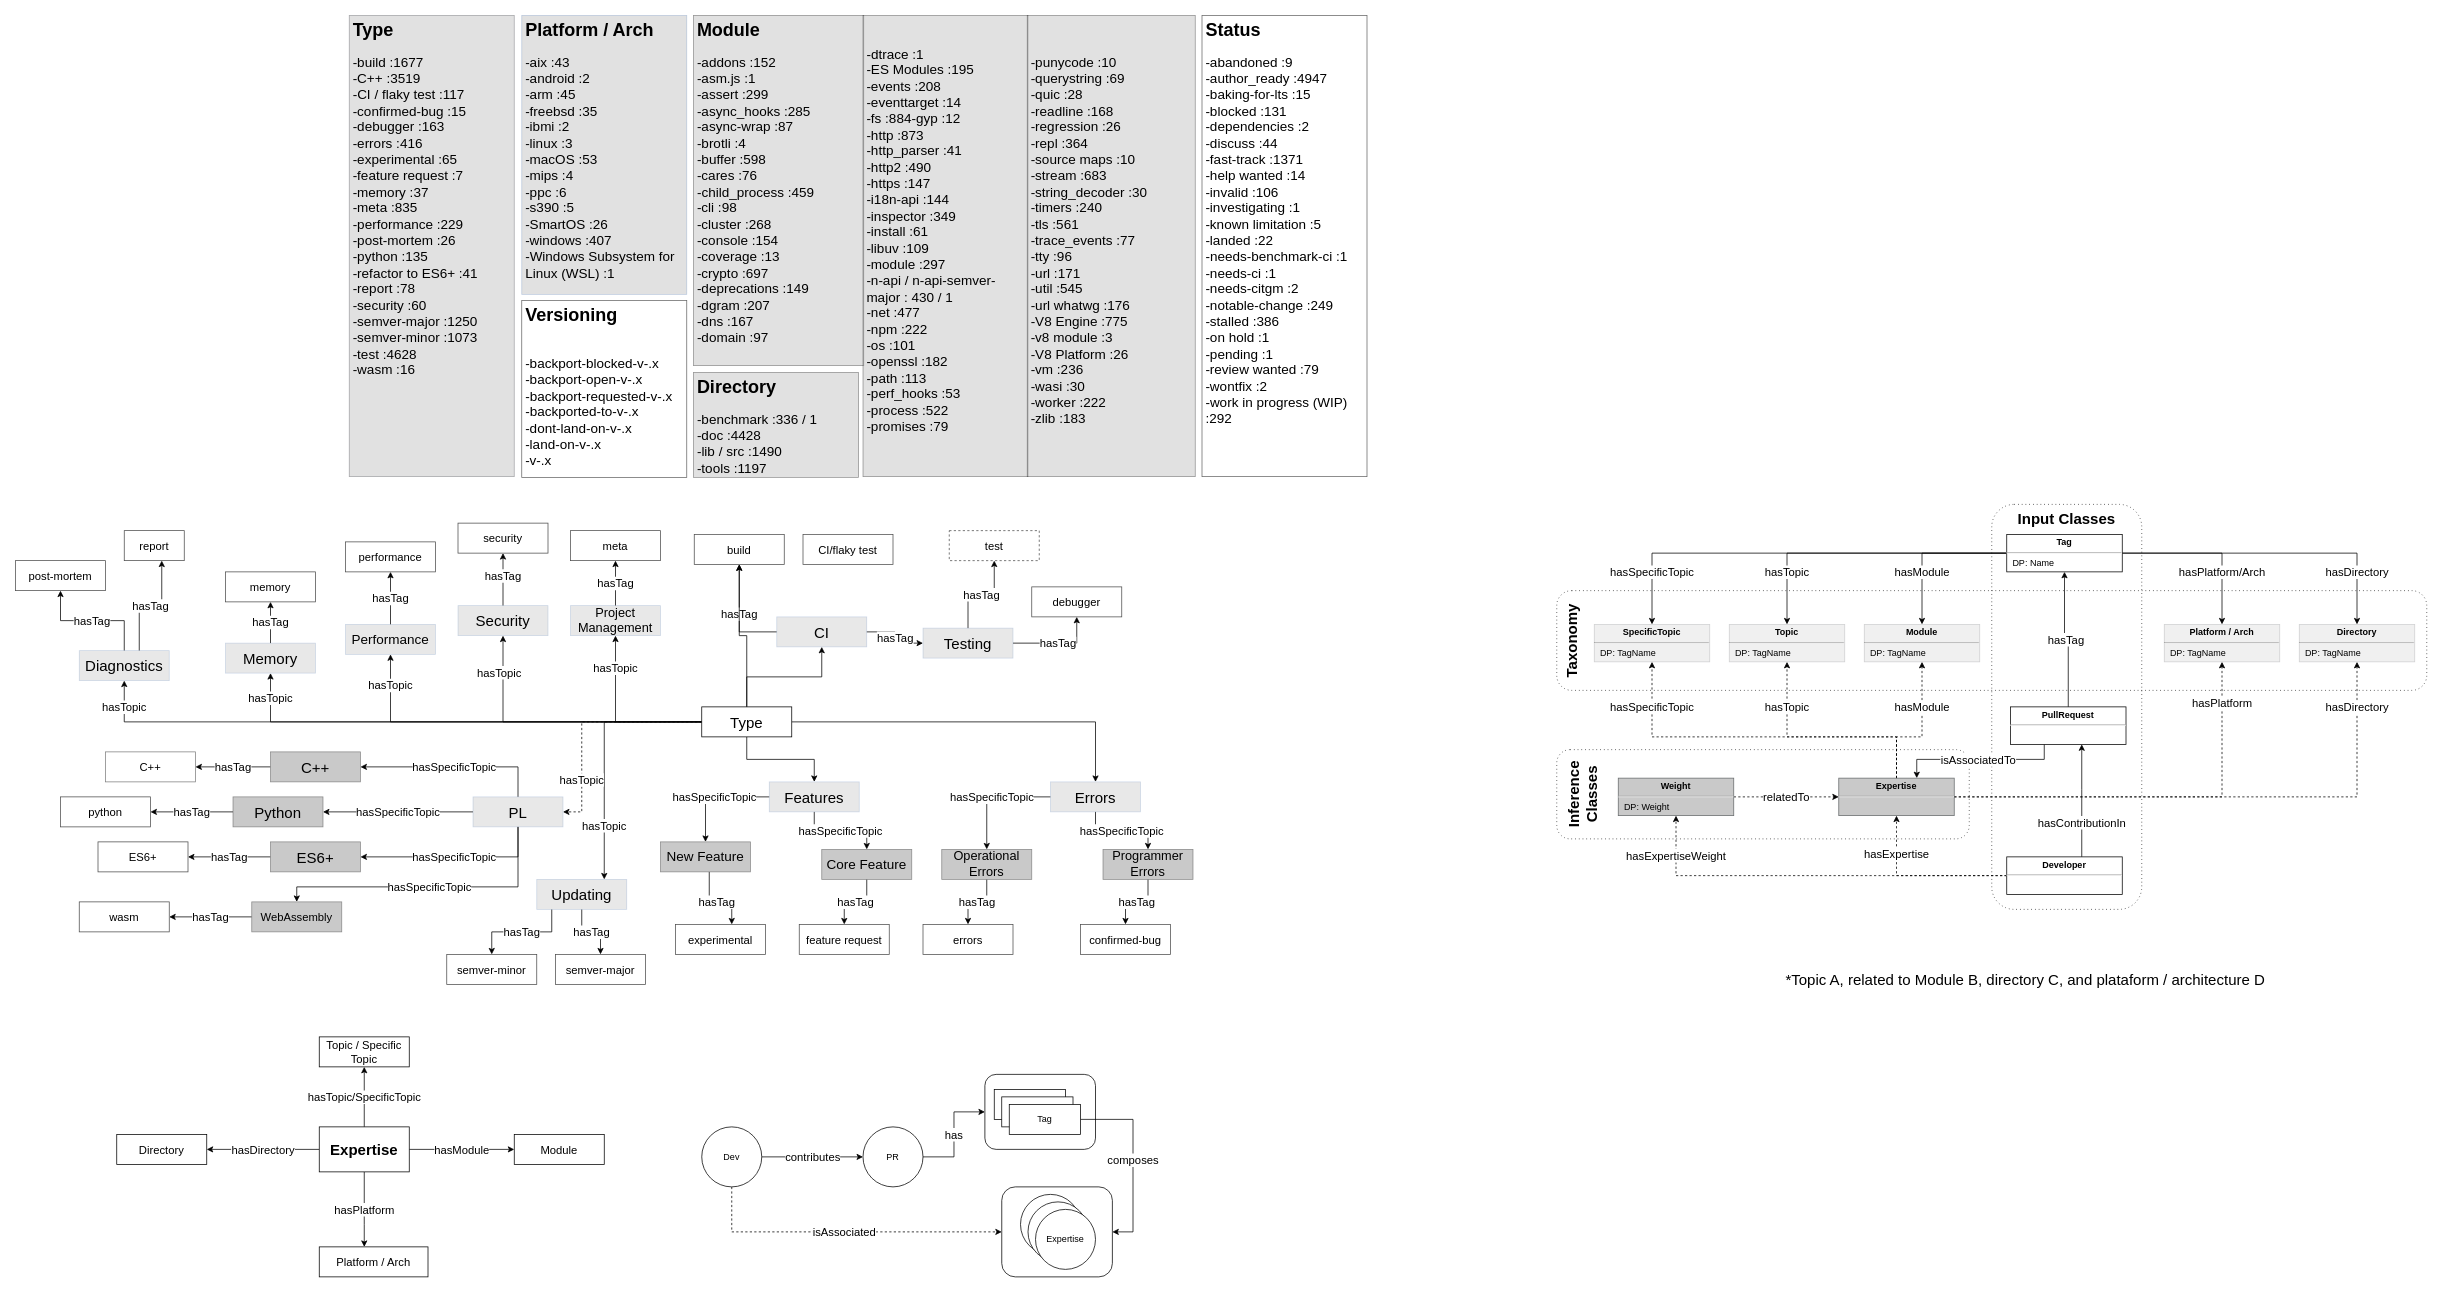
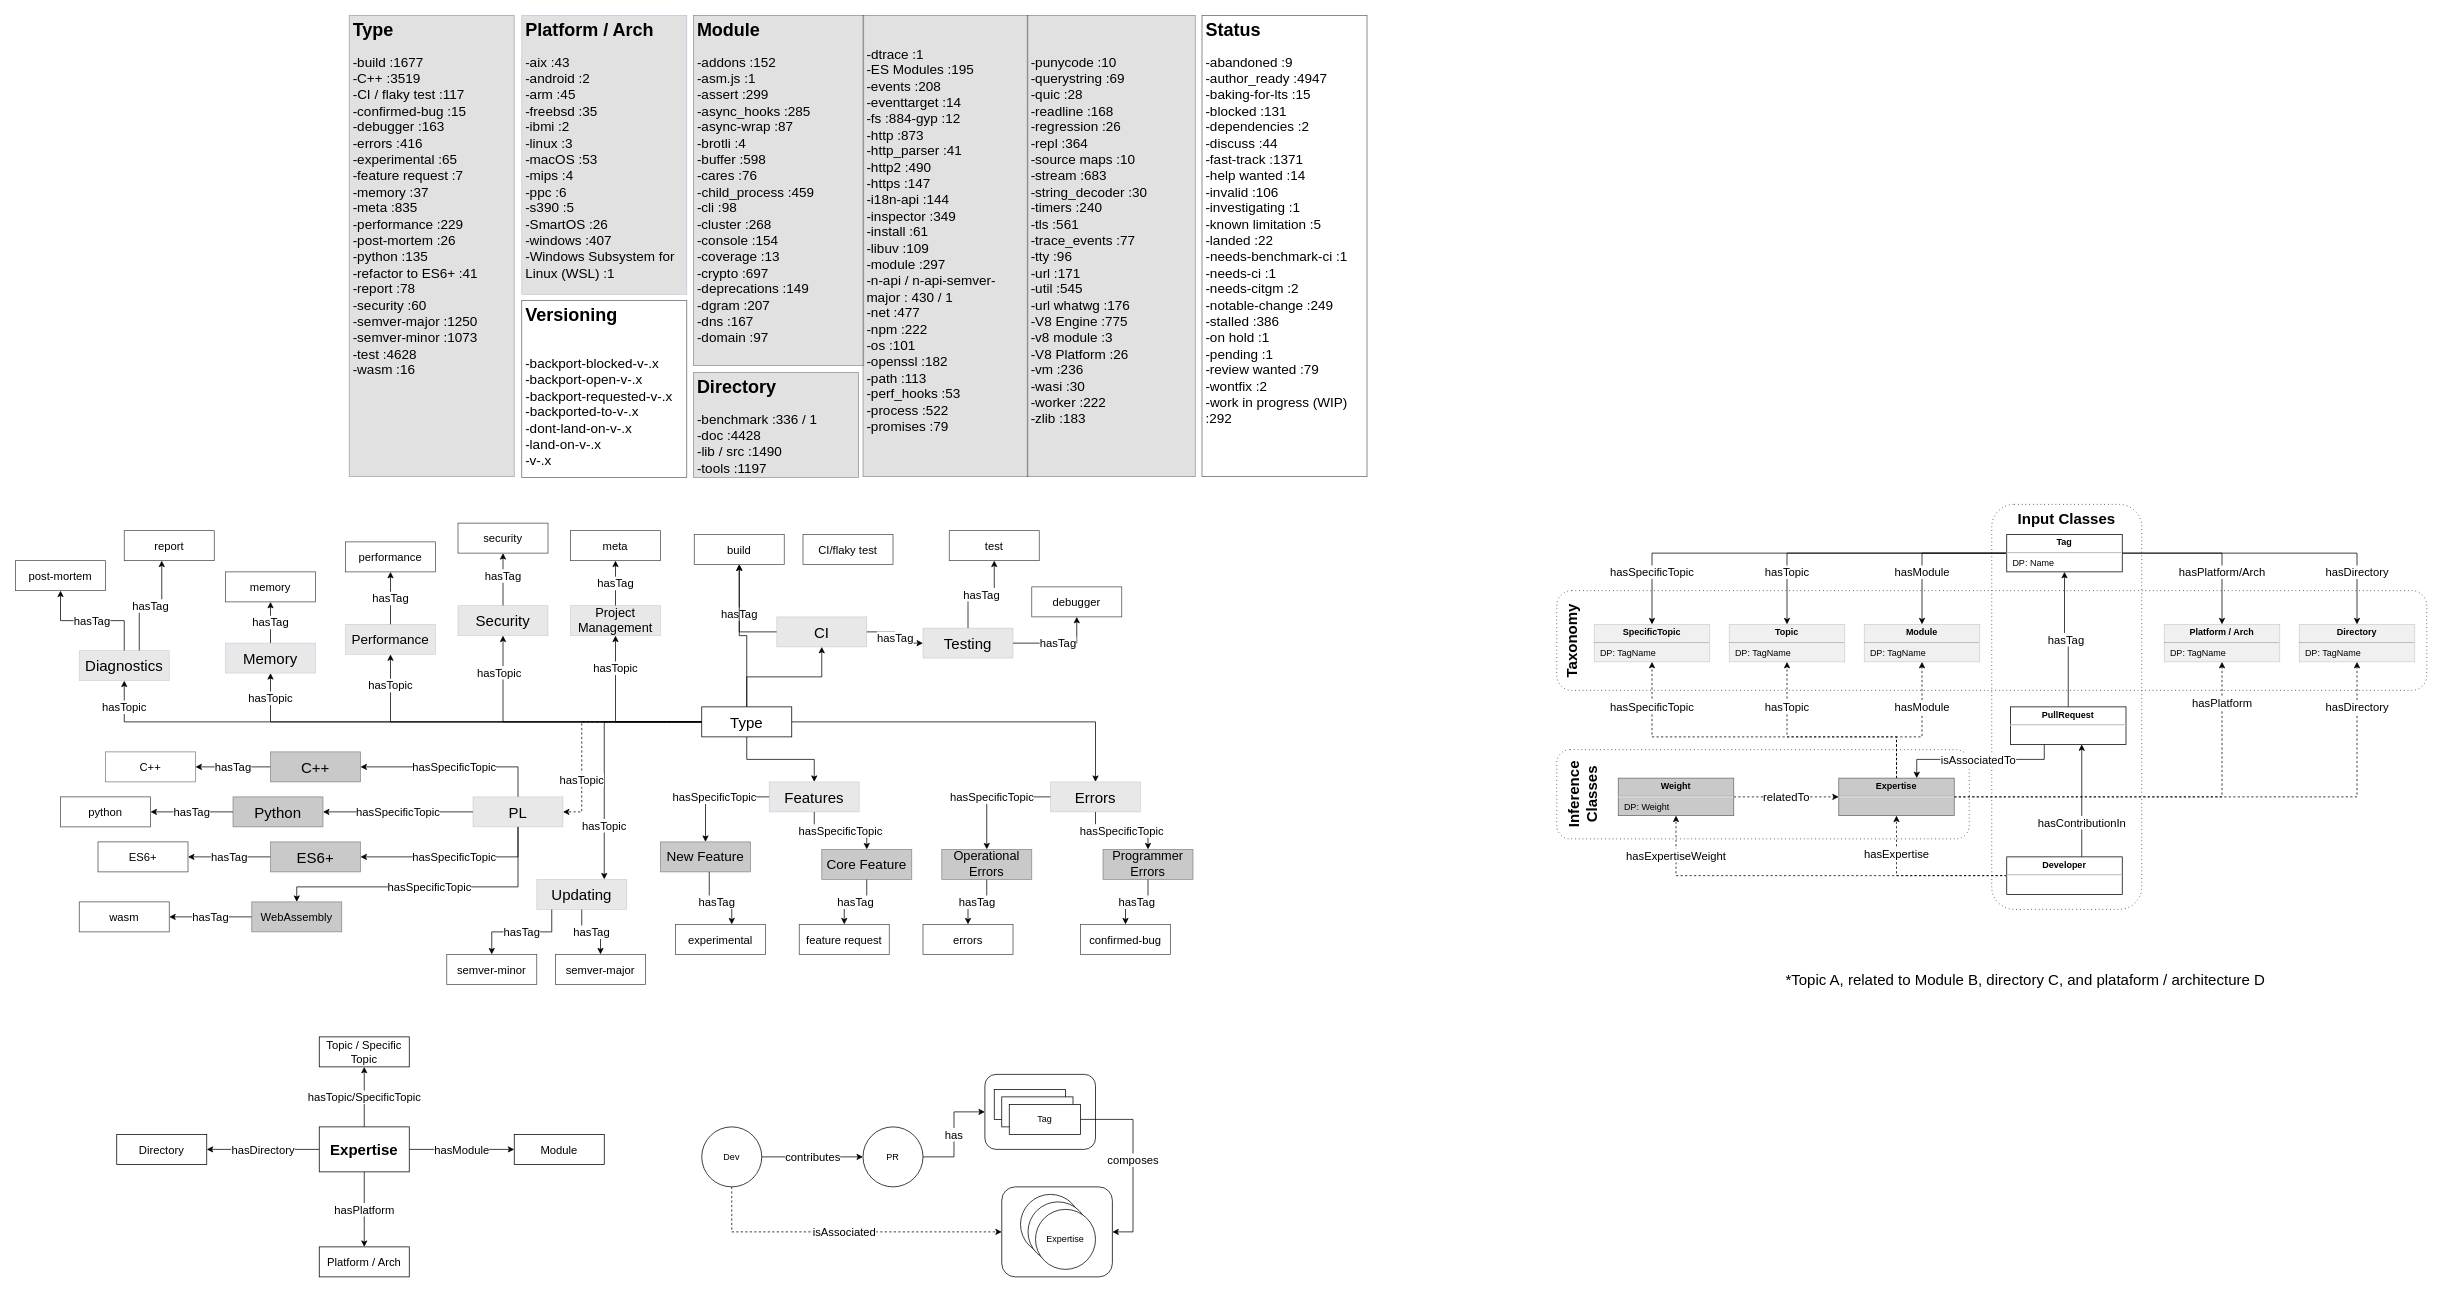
(154, 546) -> (169, 546)
(994, 546) -> (994, 546)
(374, 1262) -> (364, 1262)
